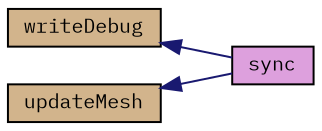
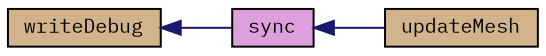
(206, 79) -> (359, 28)
